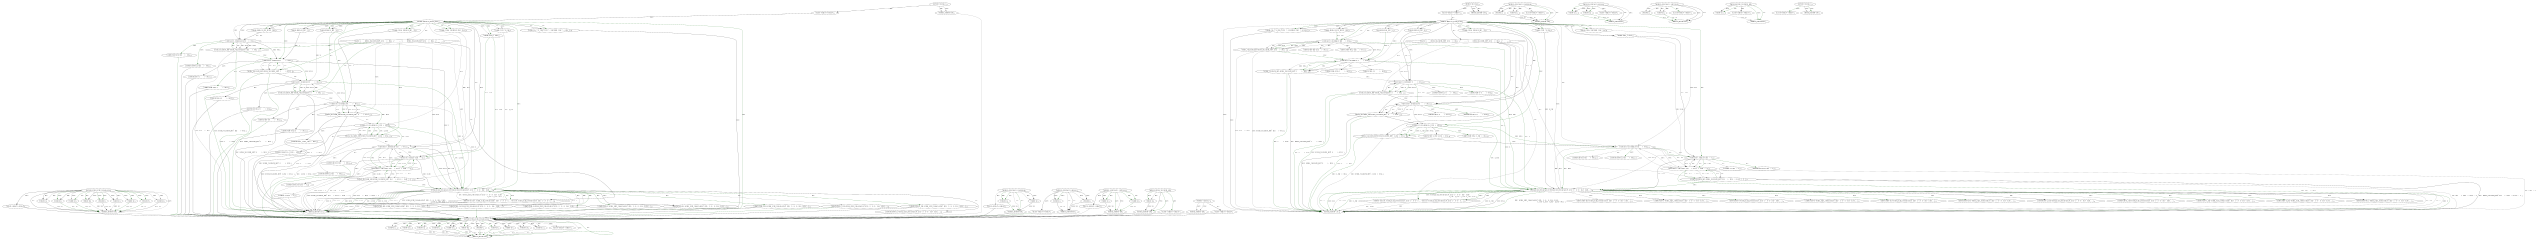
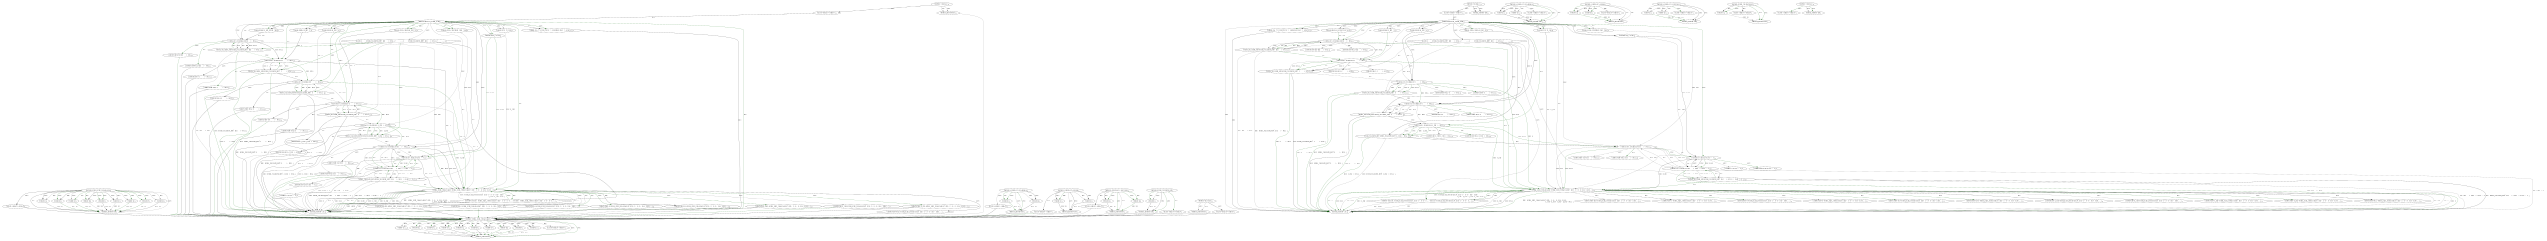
(525, 228) -> none
